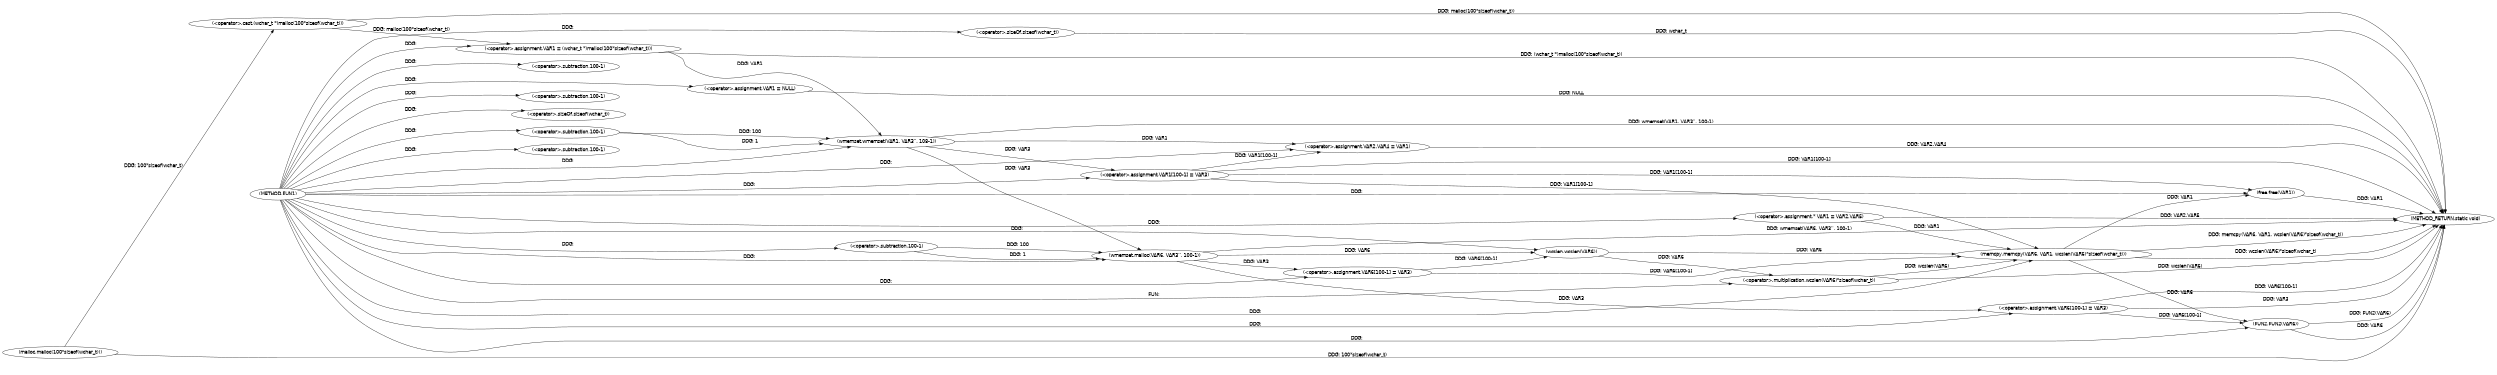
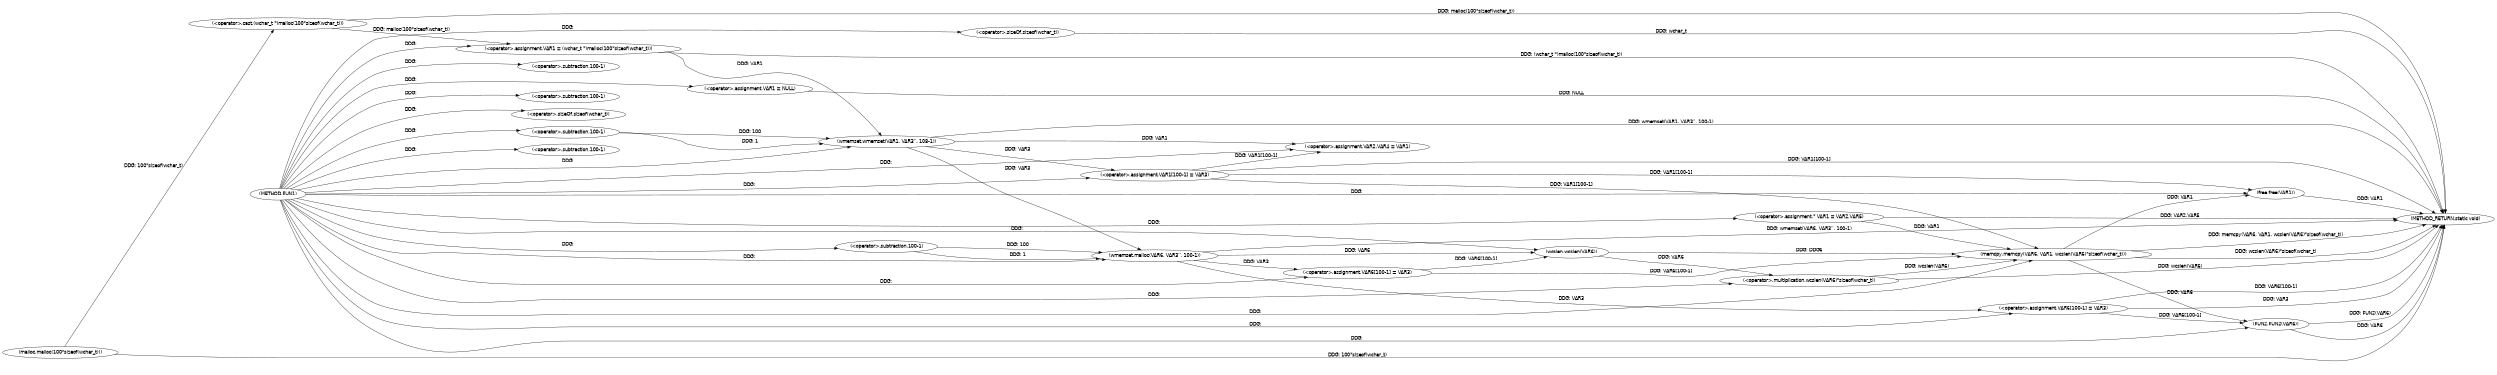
(1948, 147) -> none
(1809, 250) -> (1809, 250)
(1155, 295) -> (1155, 295)
